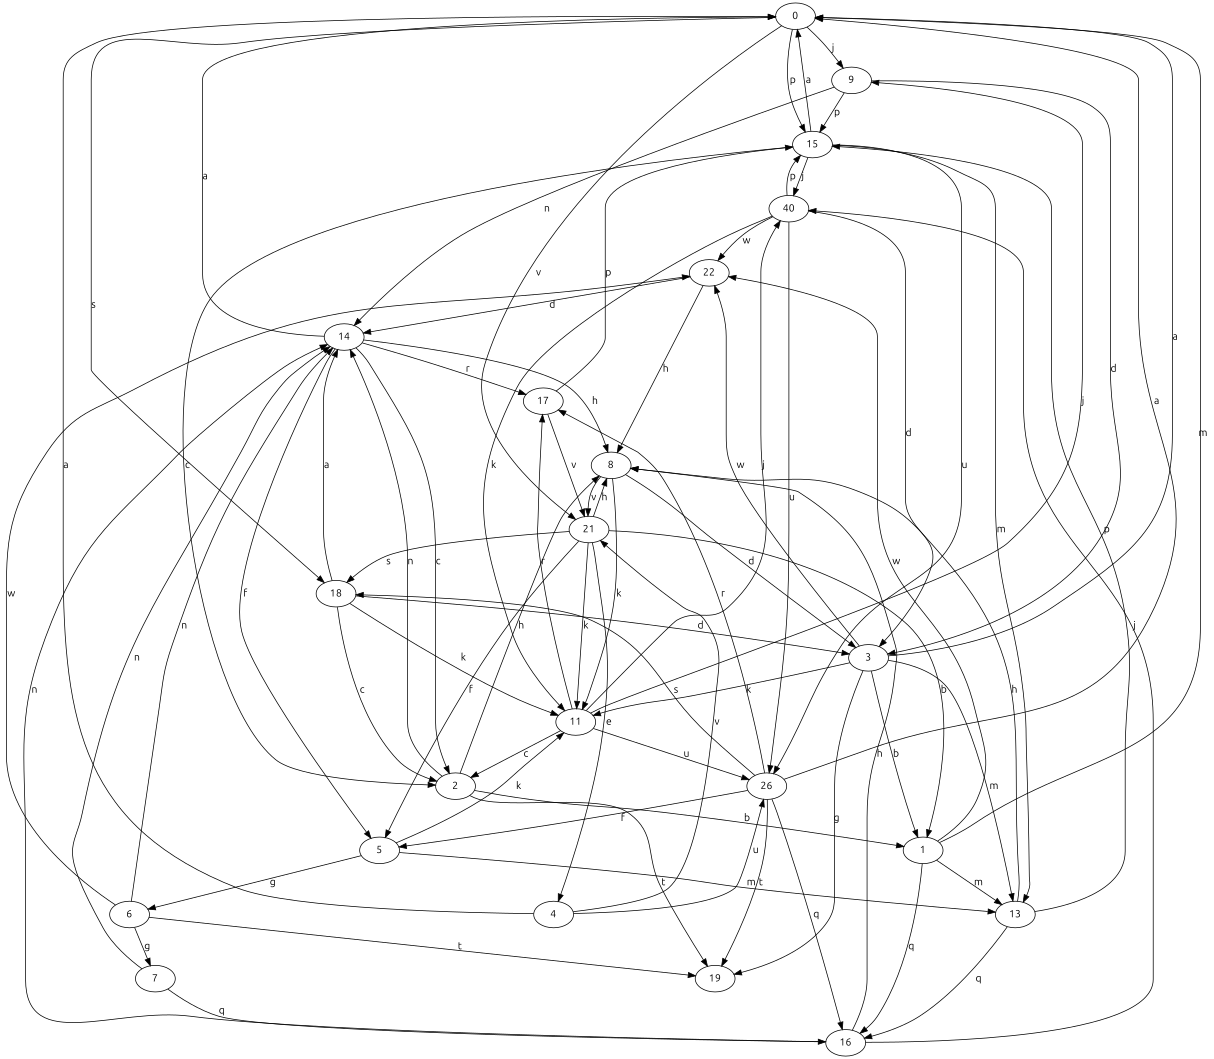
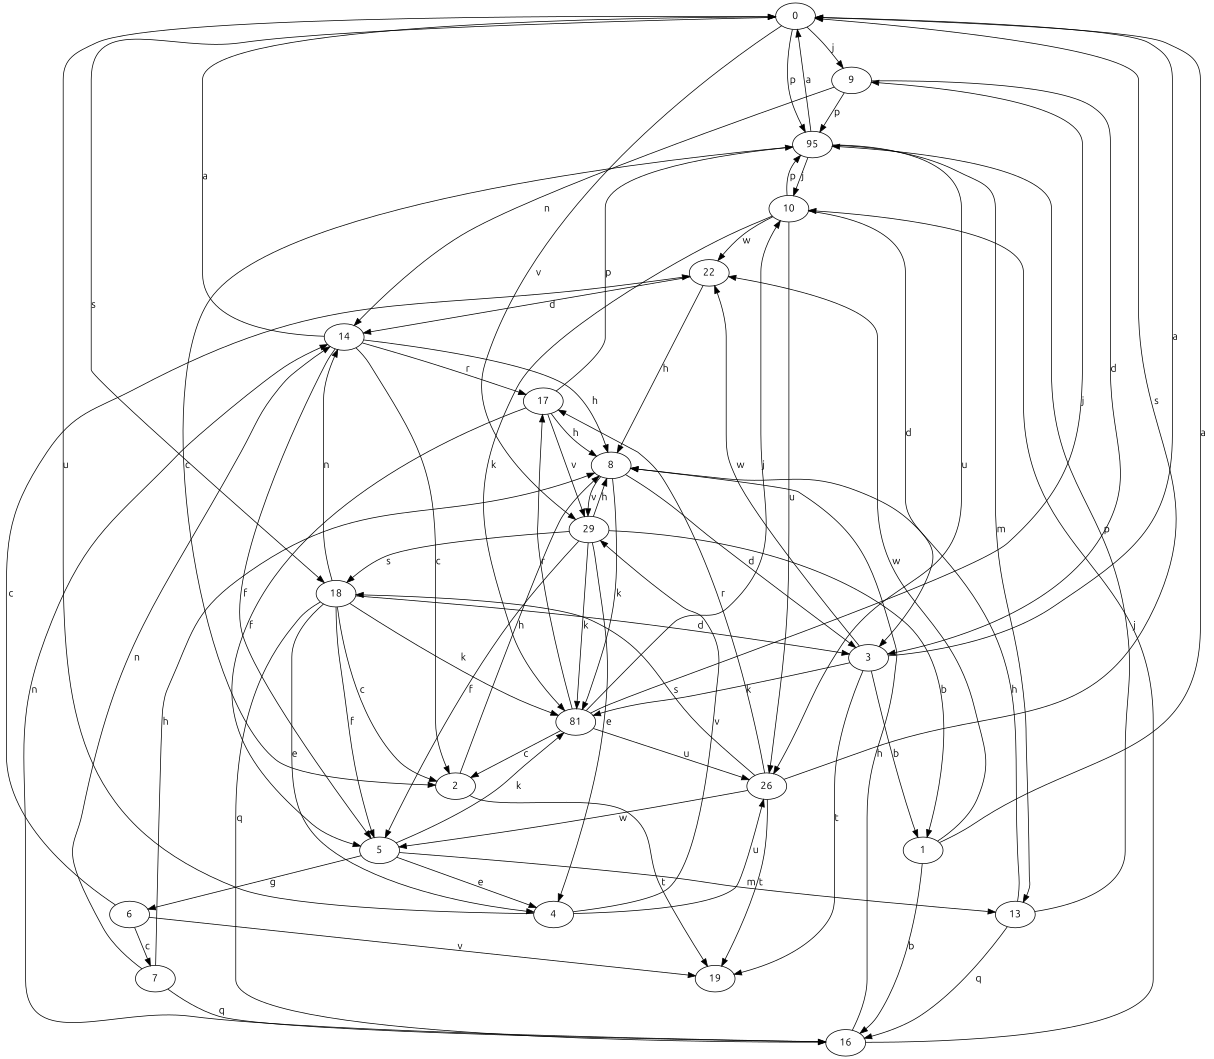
(813, 145) -> (813, 145)
(789, 209) -> (789, 209)
(1157, 401) -> (1157, 401)
(1203, 433) -> (1203, 433)
none -> (569, 435)
(66, 465) -> (66, 465)
(327, 465) -> (327, 465)
(589, 530) -> (589, 530)
(408, 568) -> none
none -> (269, 587)
none -> (222, 593)
(11, 594) -> (11, 594)
(184, 611) -> none
none -> (348, 720)
(576, 722) -> (576, 722)
(978, 756) -> none
(686, 815) -> none
(623, 818) -> (623, 818)
(837, 818) -> (837, 818)
none -> (309, 828)
(966, 880) -> none
none -> (463, 881)
(808, 910) -> (321, 1016)
(148, 947) -> (148, 947)
(460, 947) -> (460, 947)
(912, 947) -> (912, 947)
